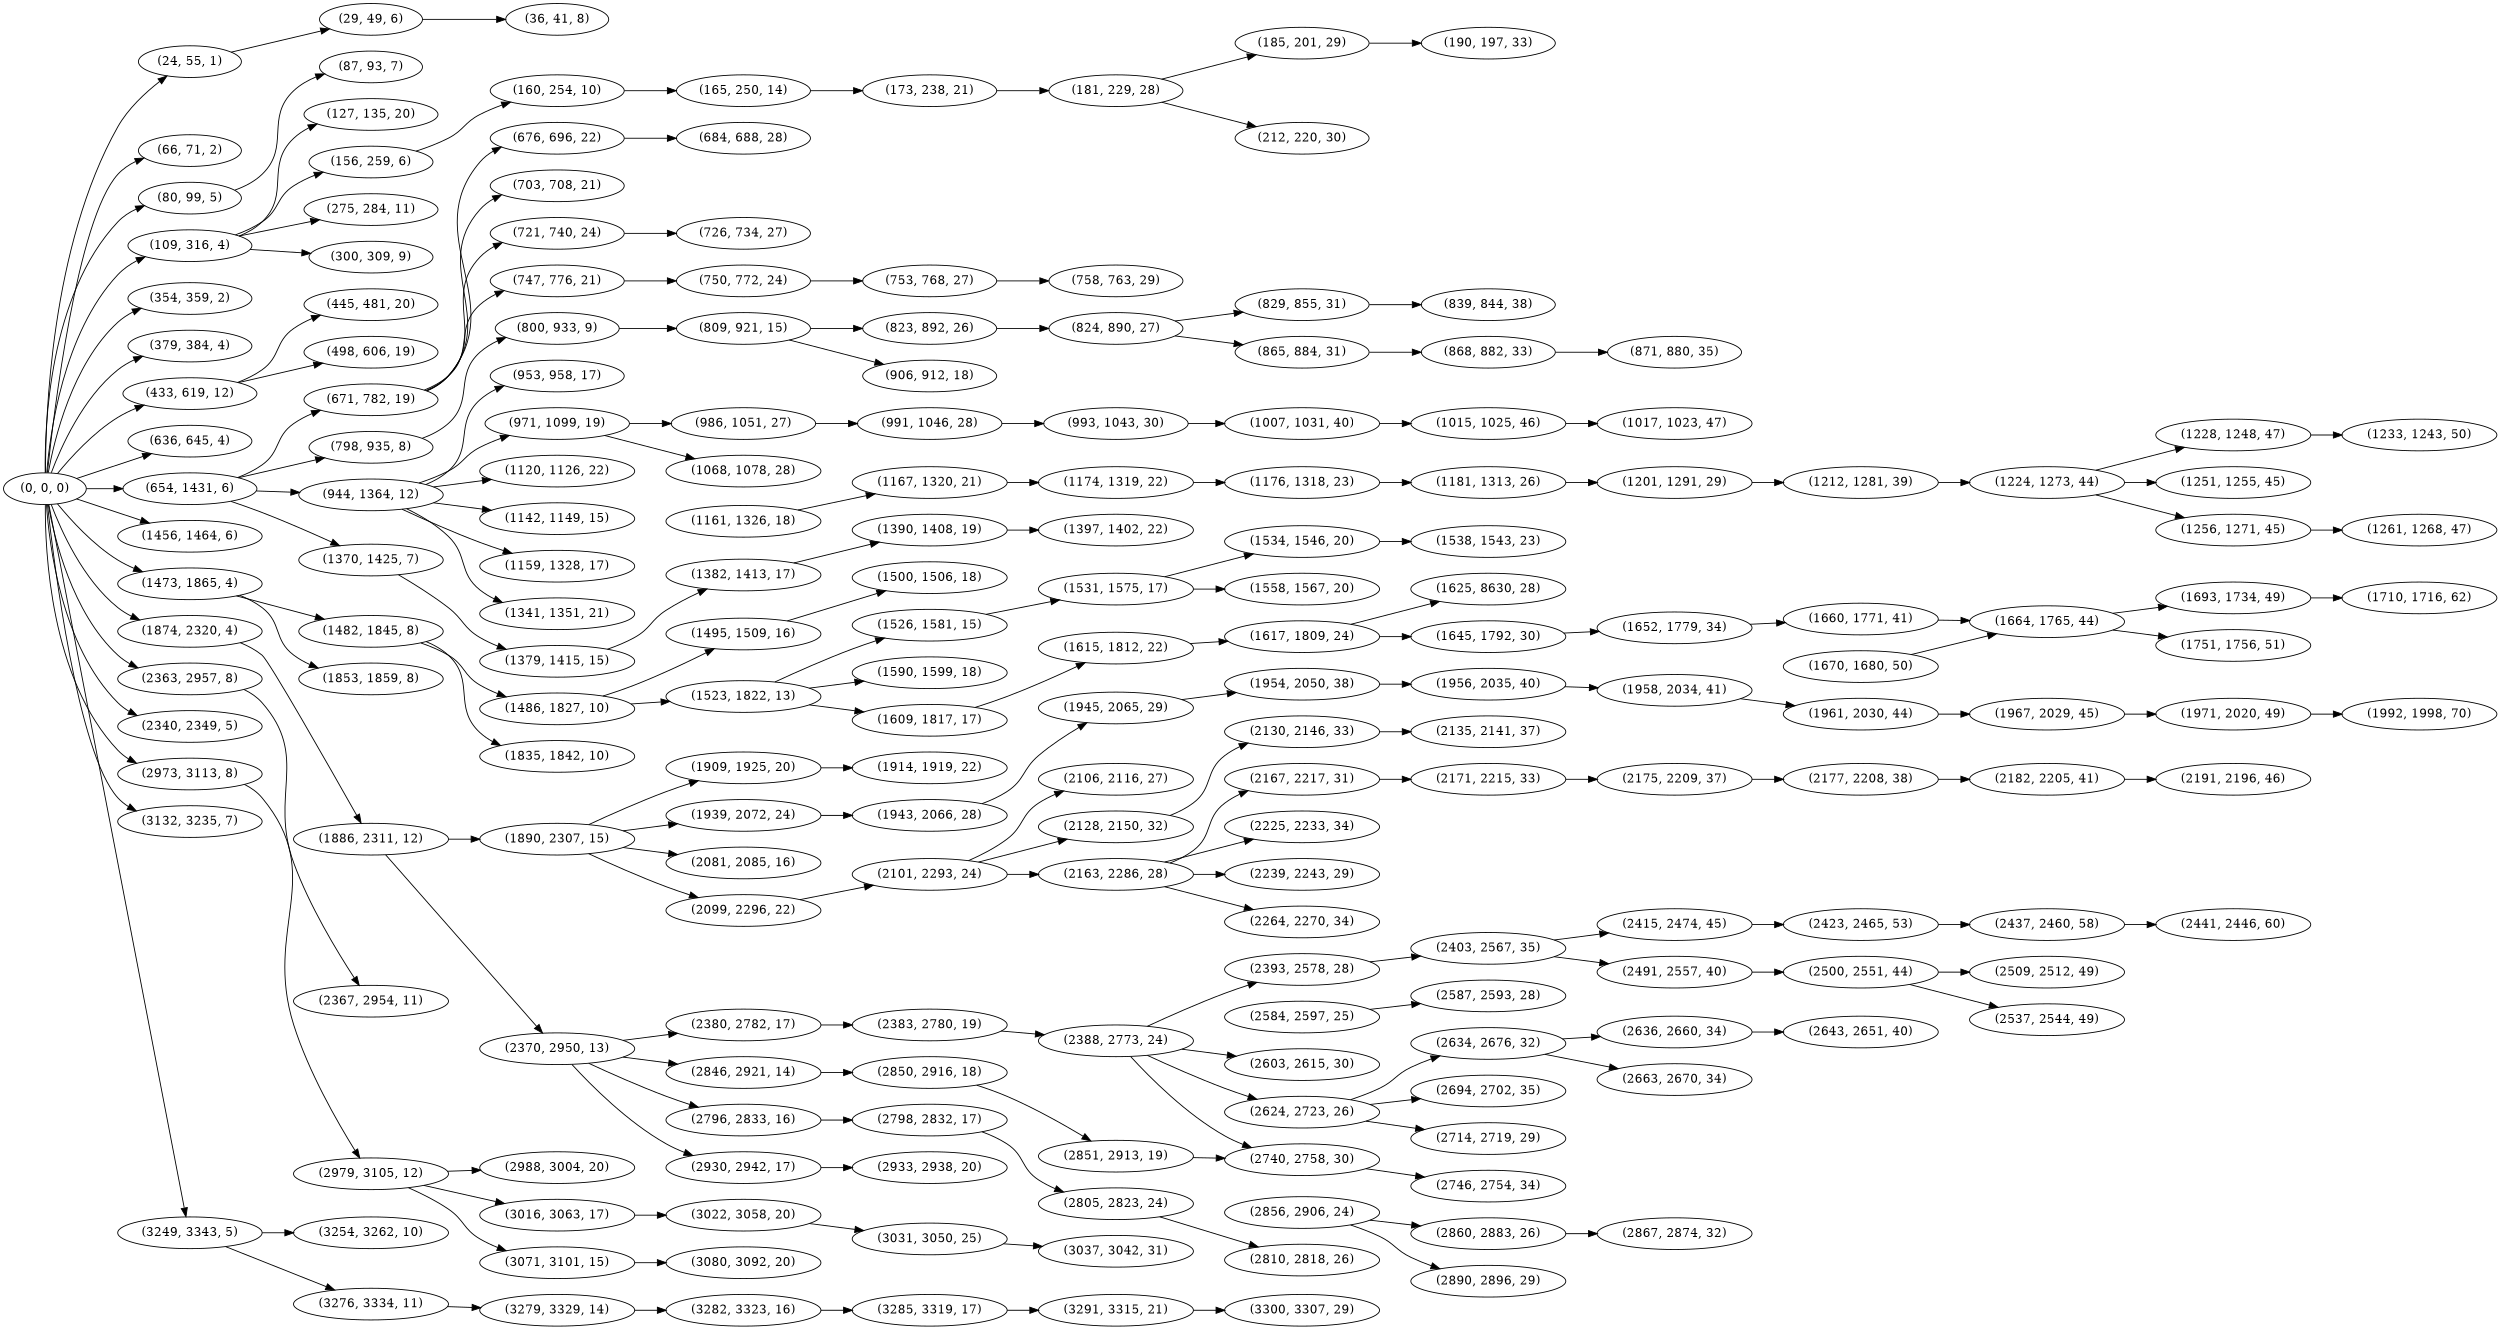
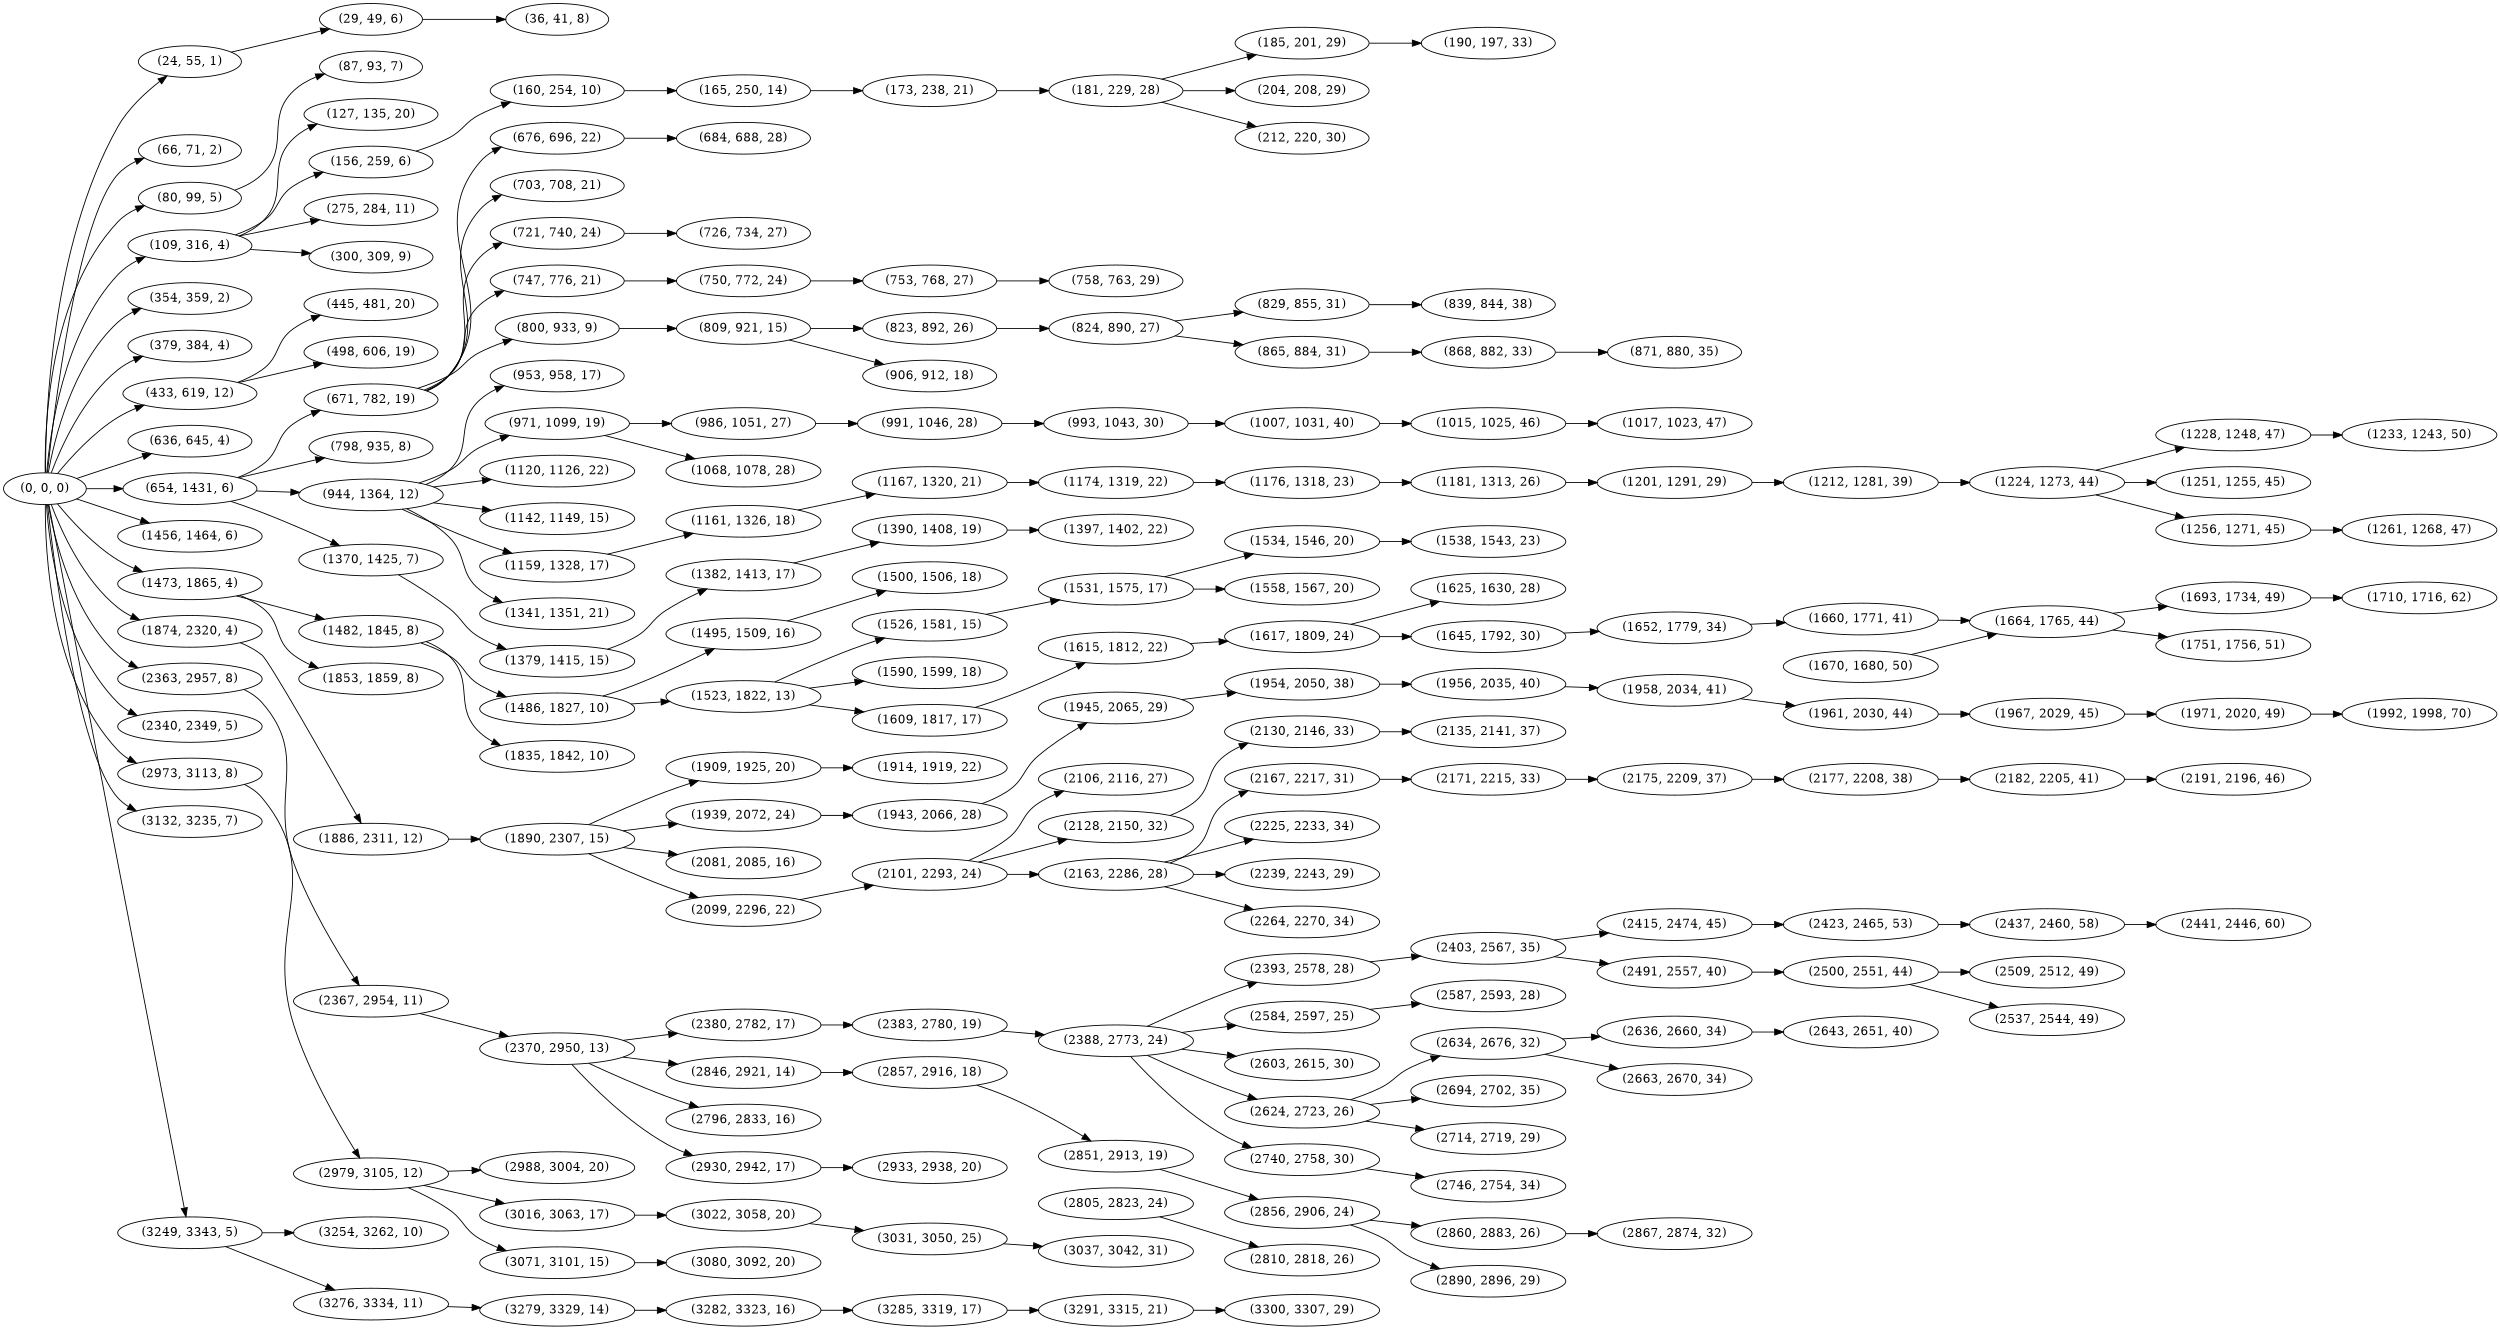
none -> (1302, 91)
(463, 392) -> (463, 365)
none -> (646, 545)
(1488, 589) -> (1488, 589)
(461, 941) -> (460, 1024)
none -> (1205, 1029)
(930, 1073) -> (930, 1073)
(930, 1120) -> none
(1204, 1158) -> (1205, 1183)
